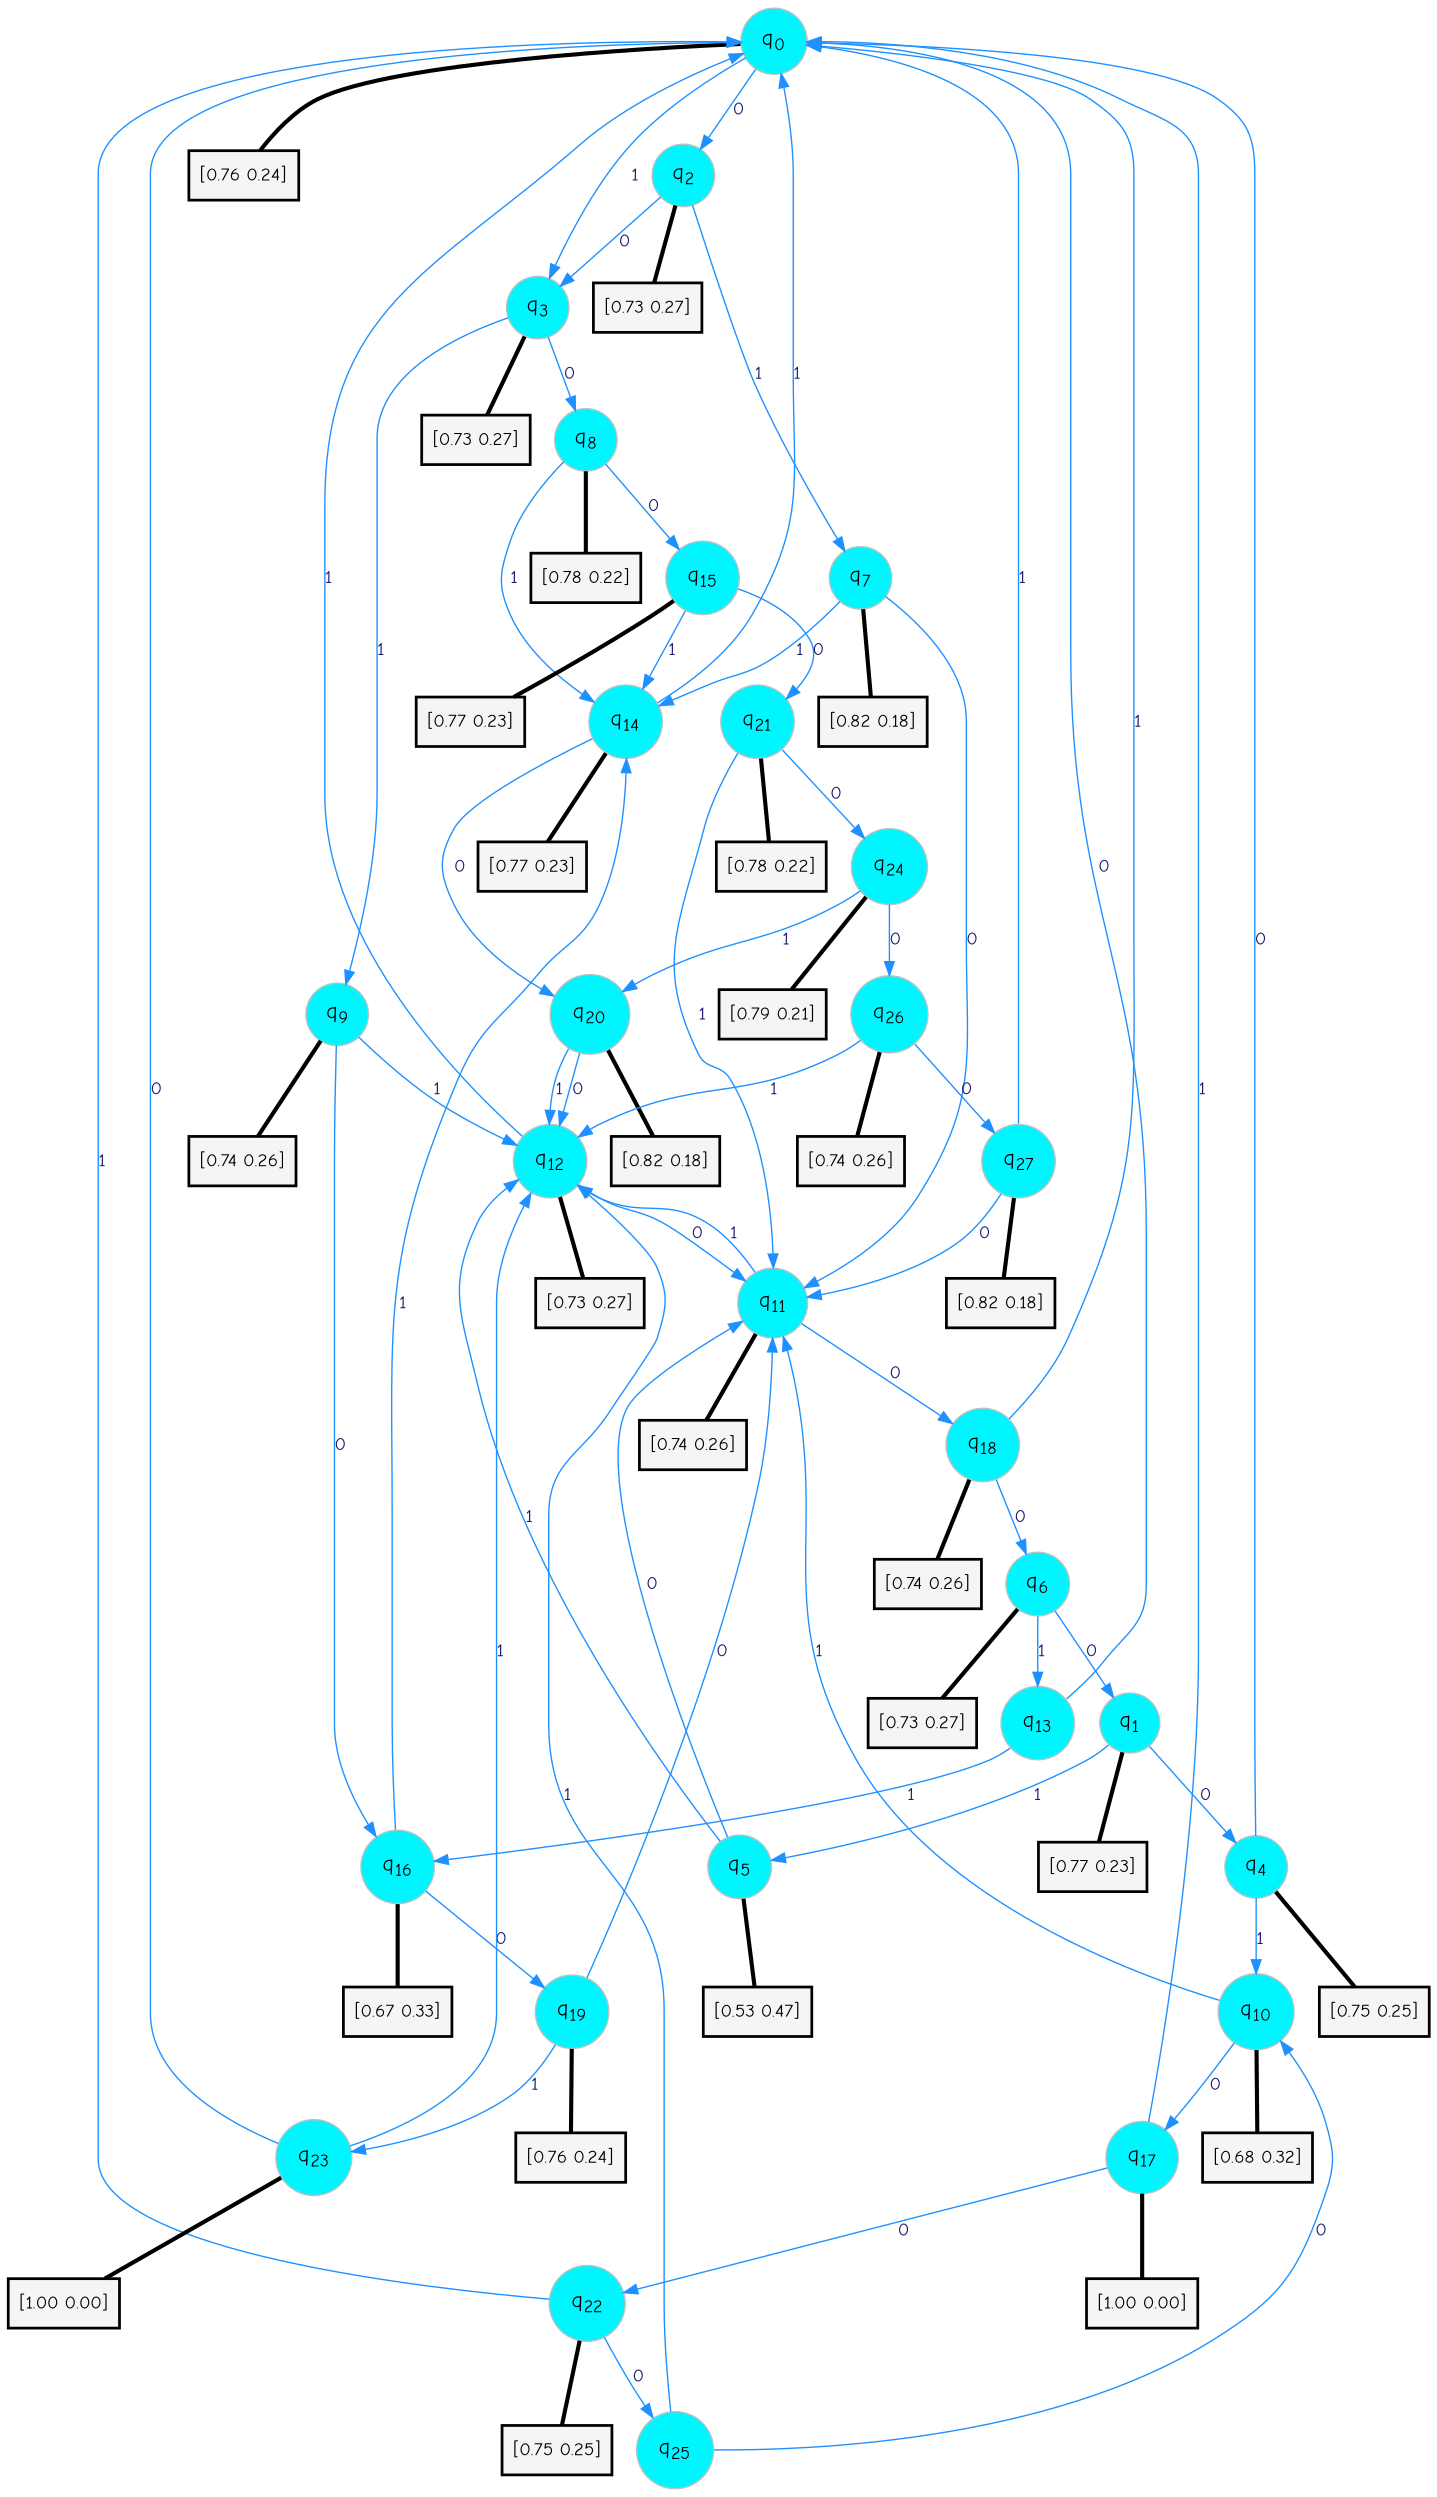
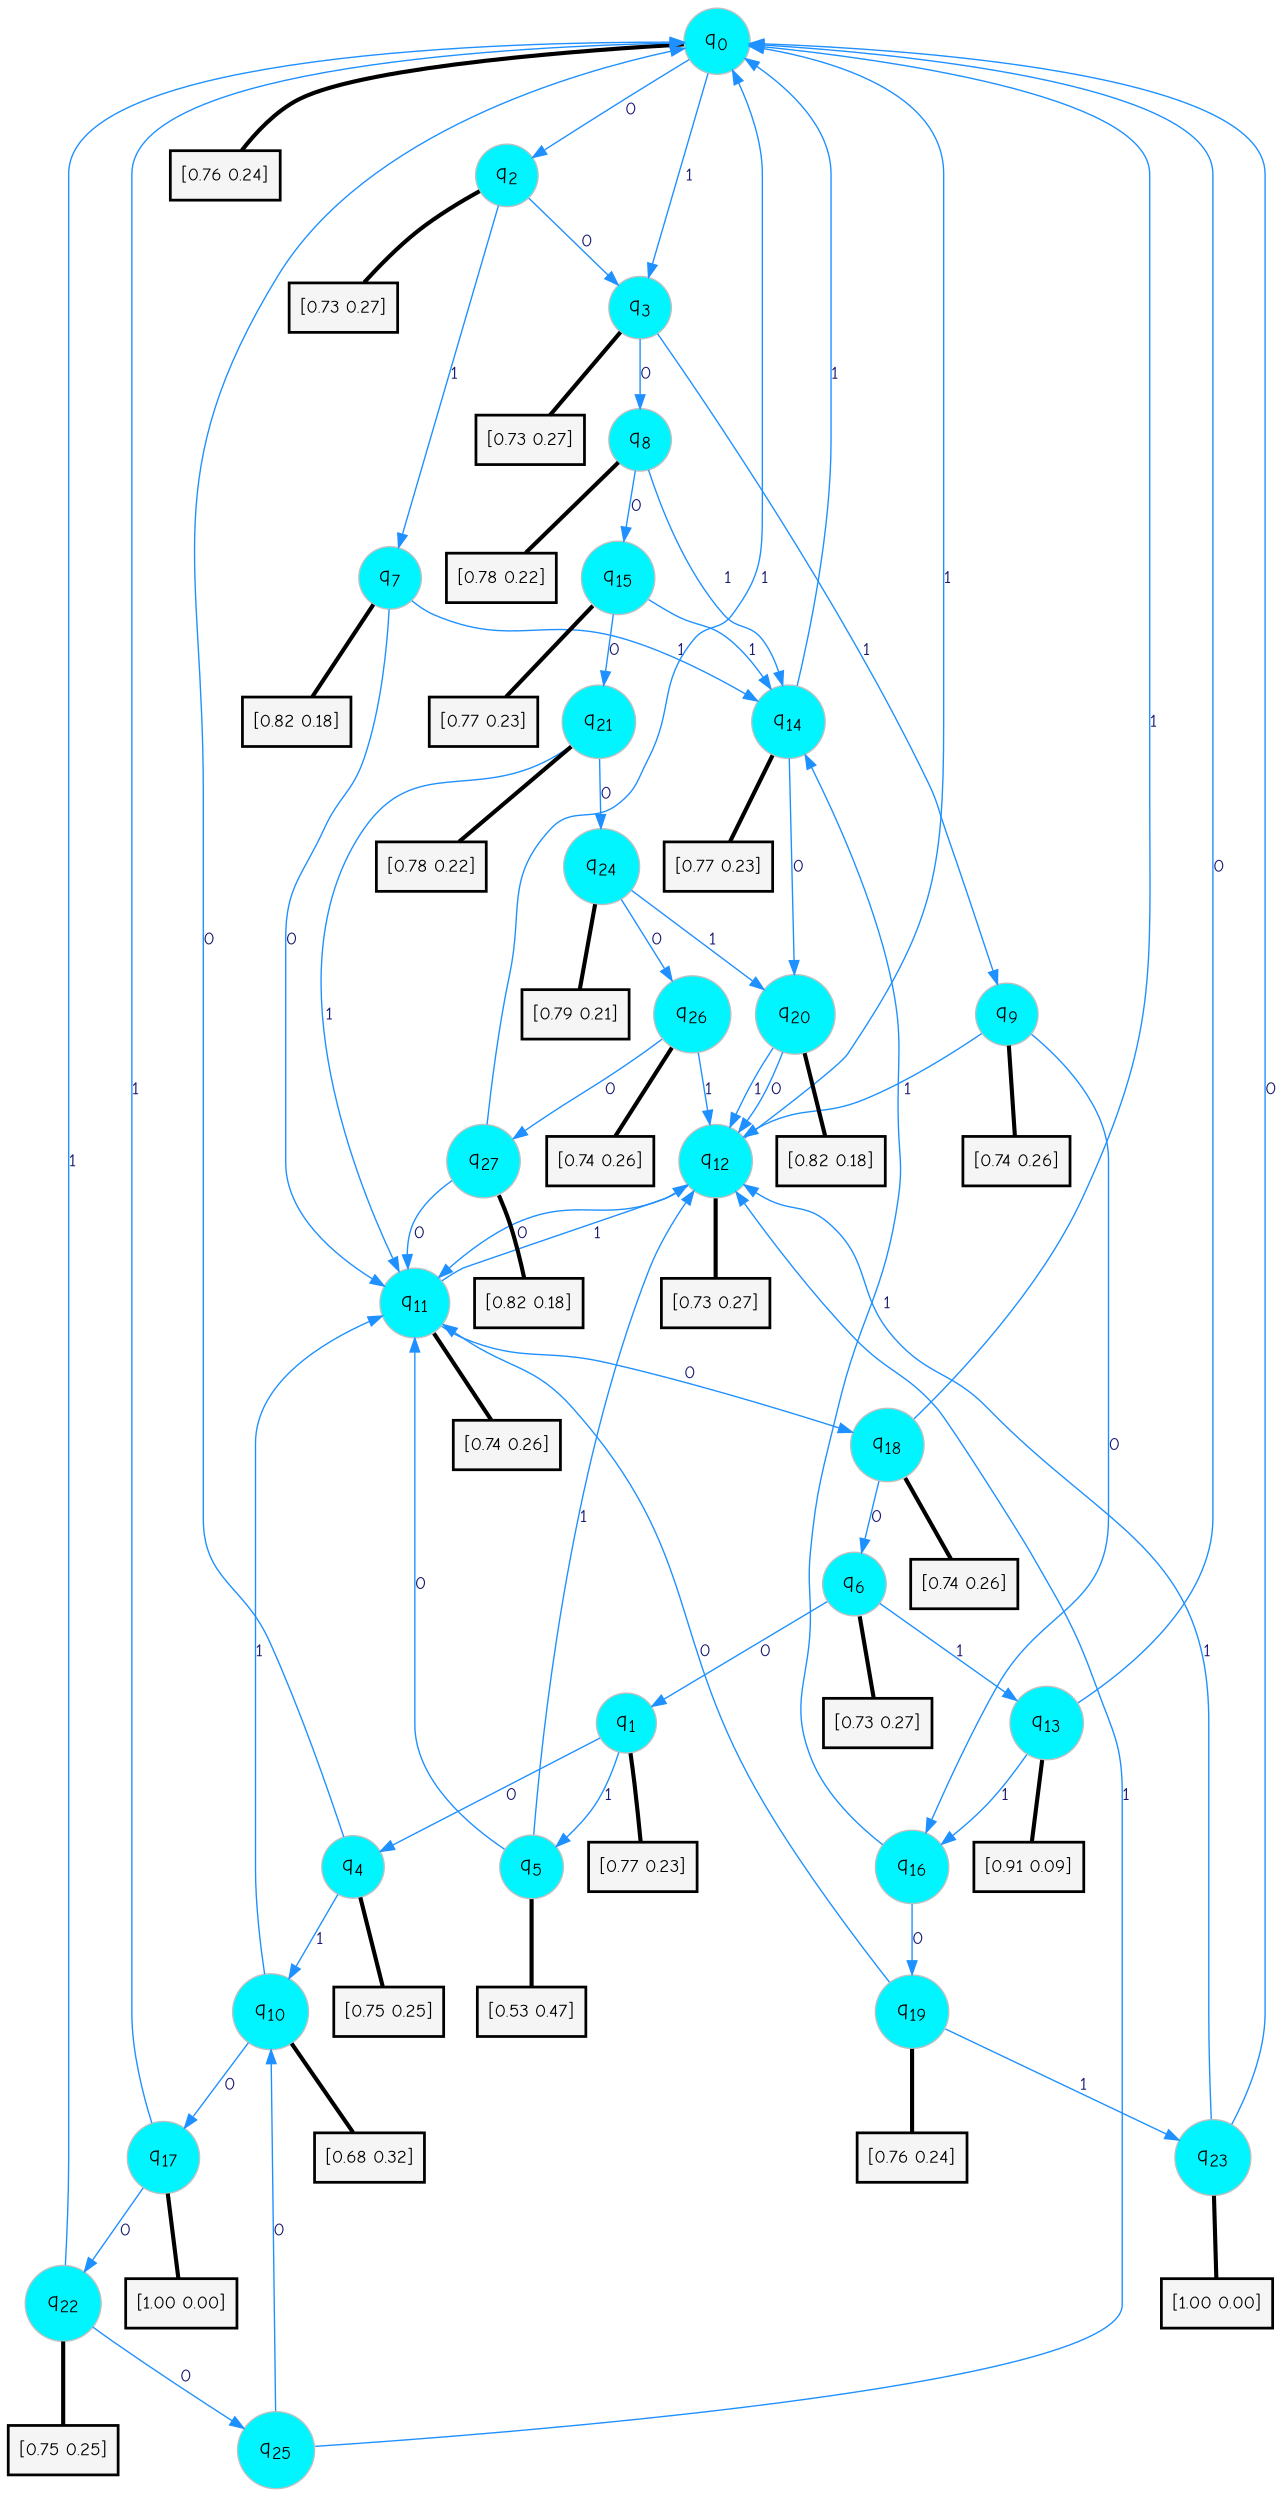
none -> (1029, 1867)
(398, 2012) -> none
